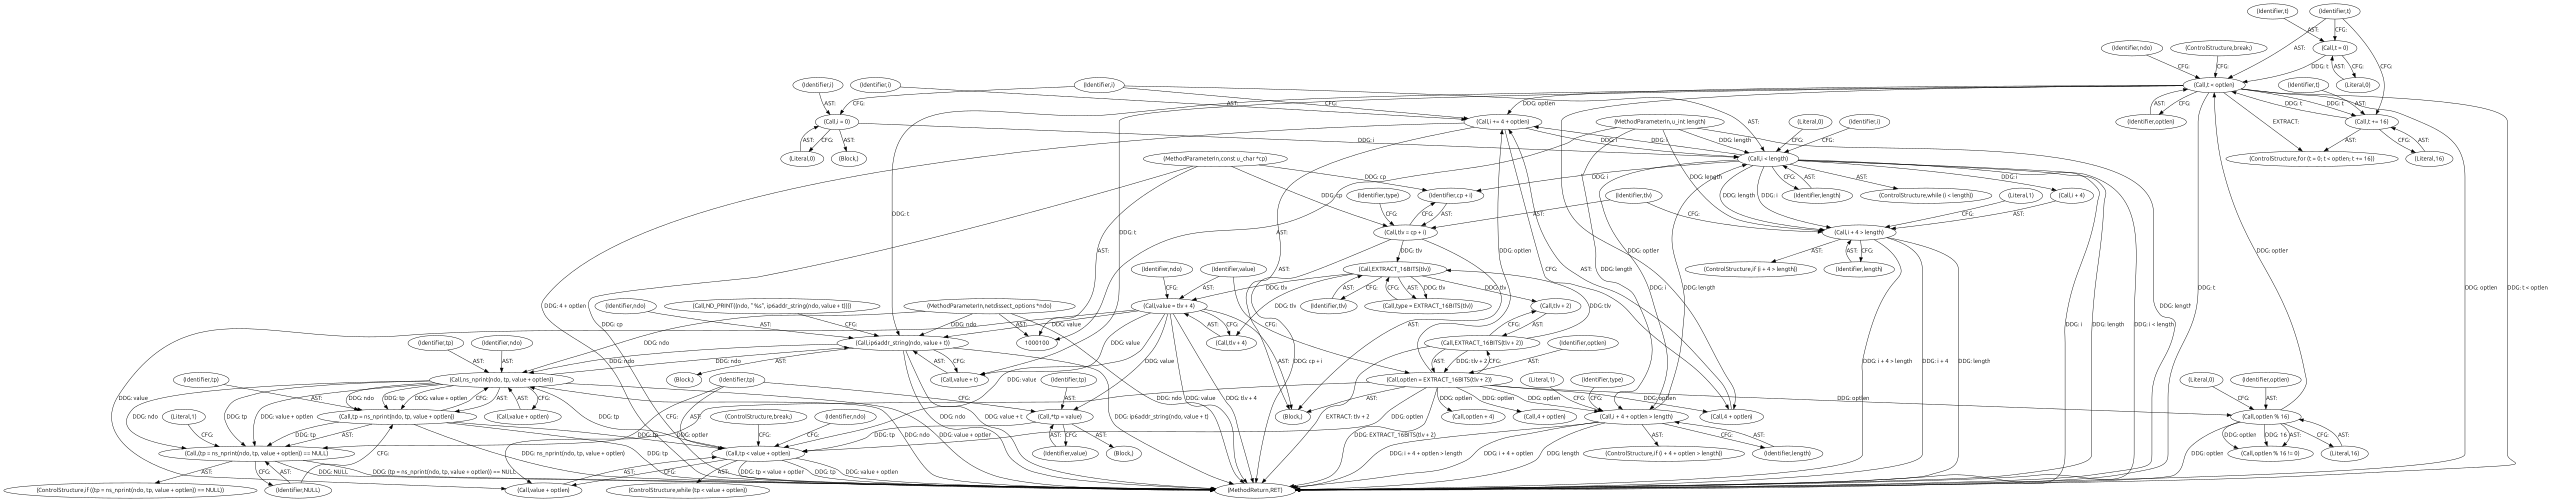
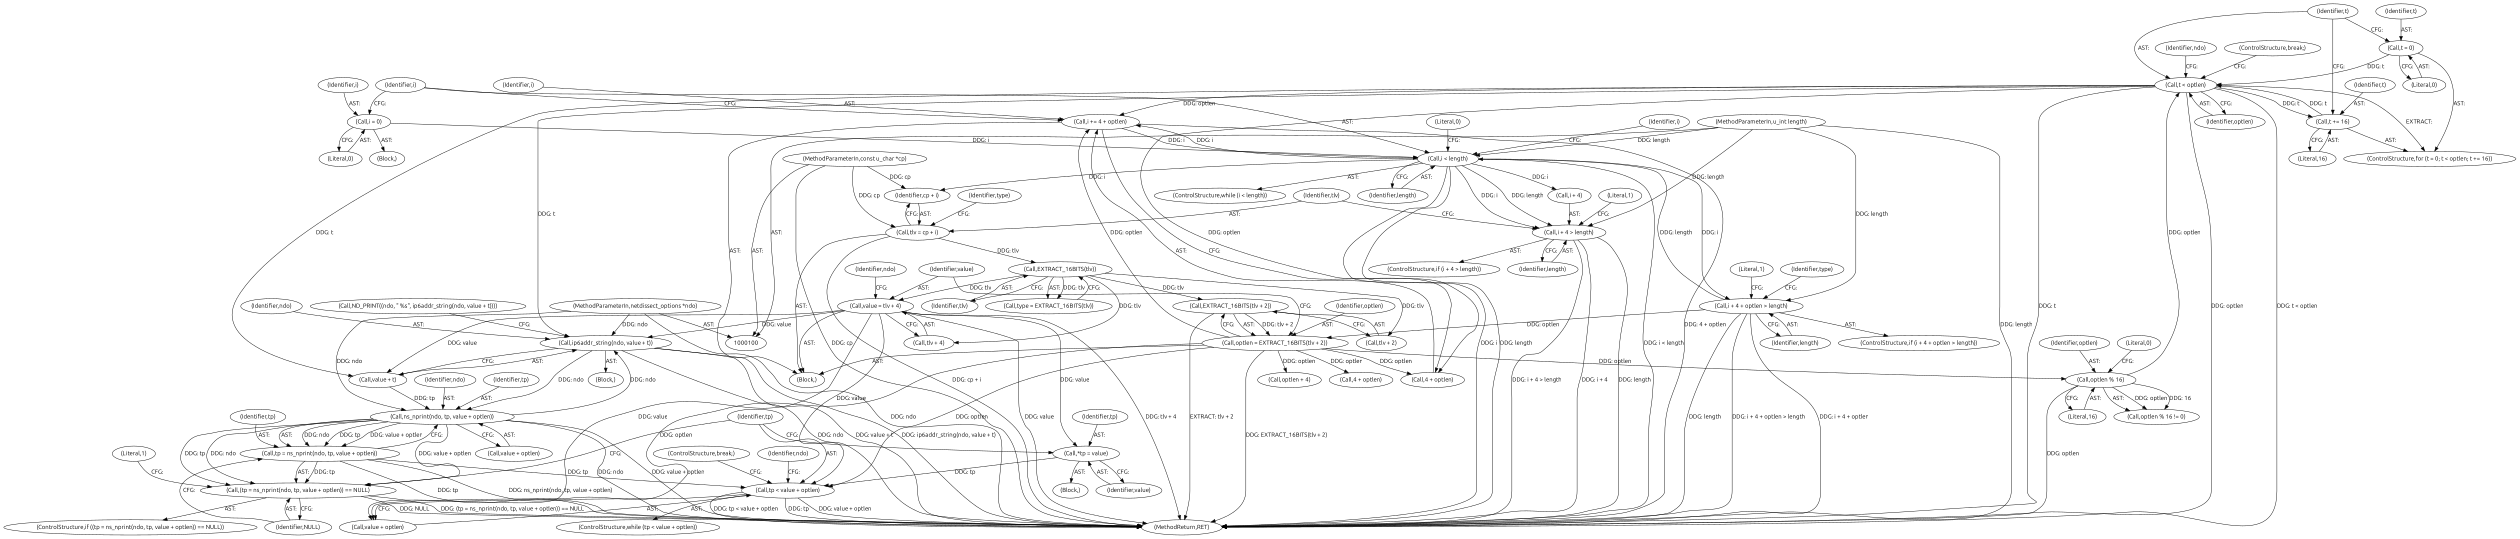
none -> (2453, 93)
(1567, 287) -> (1147, 288)
(1536, 403) -> (1518, 323)
(626, 430) -> (408, 397)
